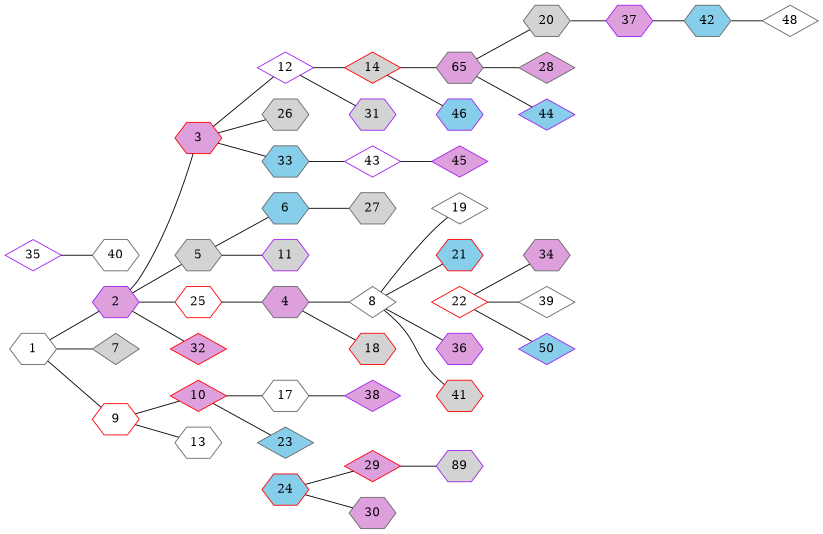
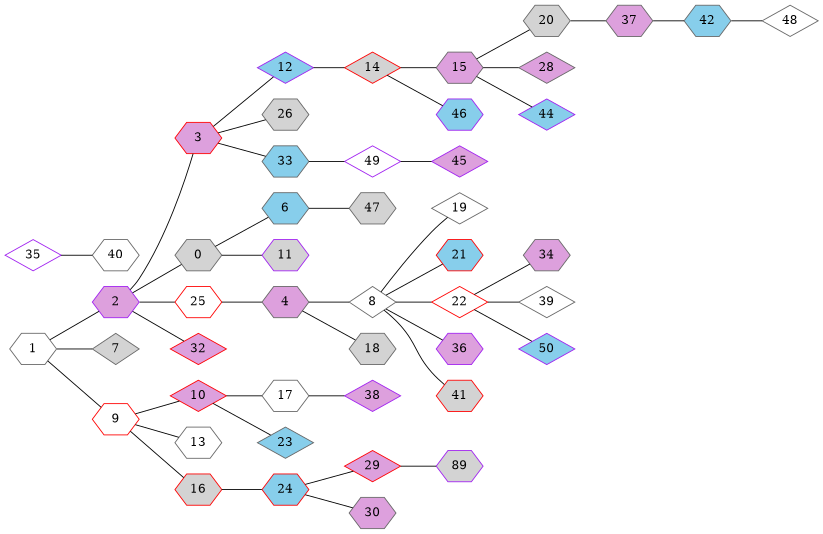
(629, 21) -> (629, 21)
(285, 68) -> (285, 68)
(460, 68) -> (460, 68)
(373, 115) -> none
(373, 161) -> (373, 161)
(373, 208) -> (373, 208)
(198, 255) -> (198, 255)
none -> (414, 302)
(373, 349) -> (373, 349)
none -> (198, 490)
